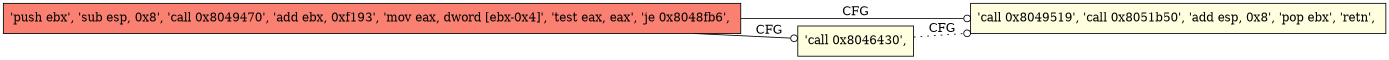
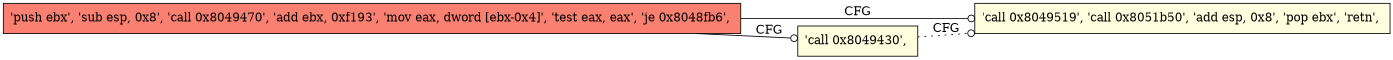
(856, 41) -> (858, 41)
